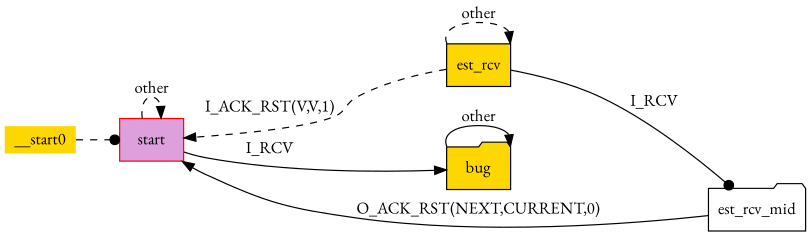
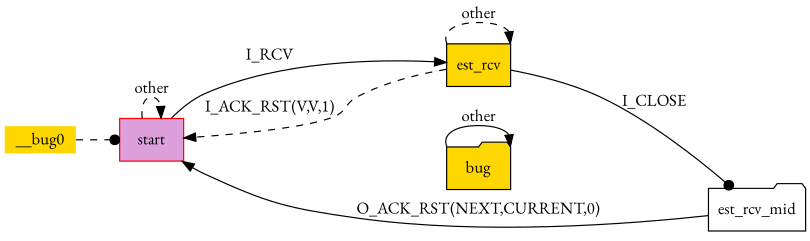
(655, 101) -> (655, 101)
(40, 140) -> (40, 140)
(309, 169) -> (297, 68)
